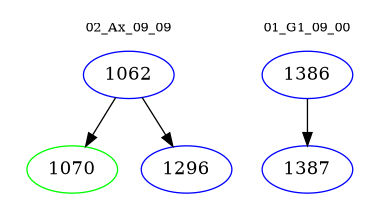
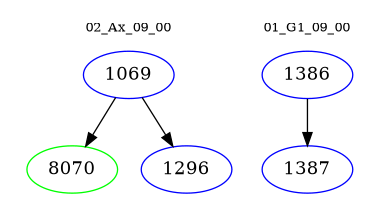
(129, 28) -> (129, 28)
(129, 75) -> (129, 75)
(72, 169) -> (72, 169)
